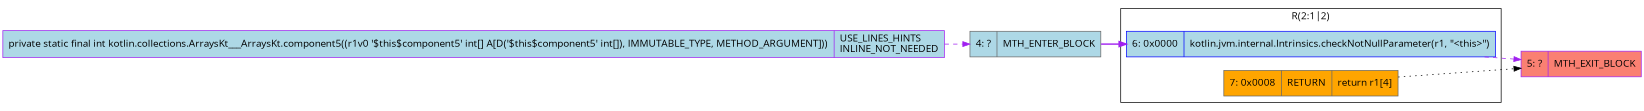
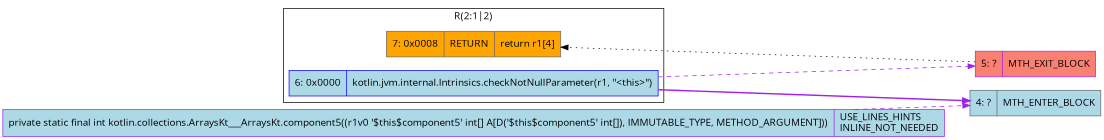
(1110, 44) -> (810, 95)
(1456, 73) -> (772, 55)
